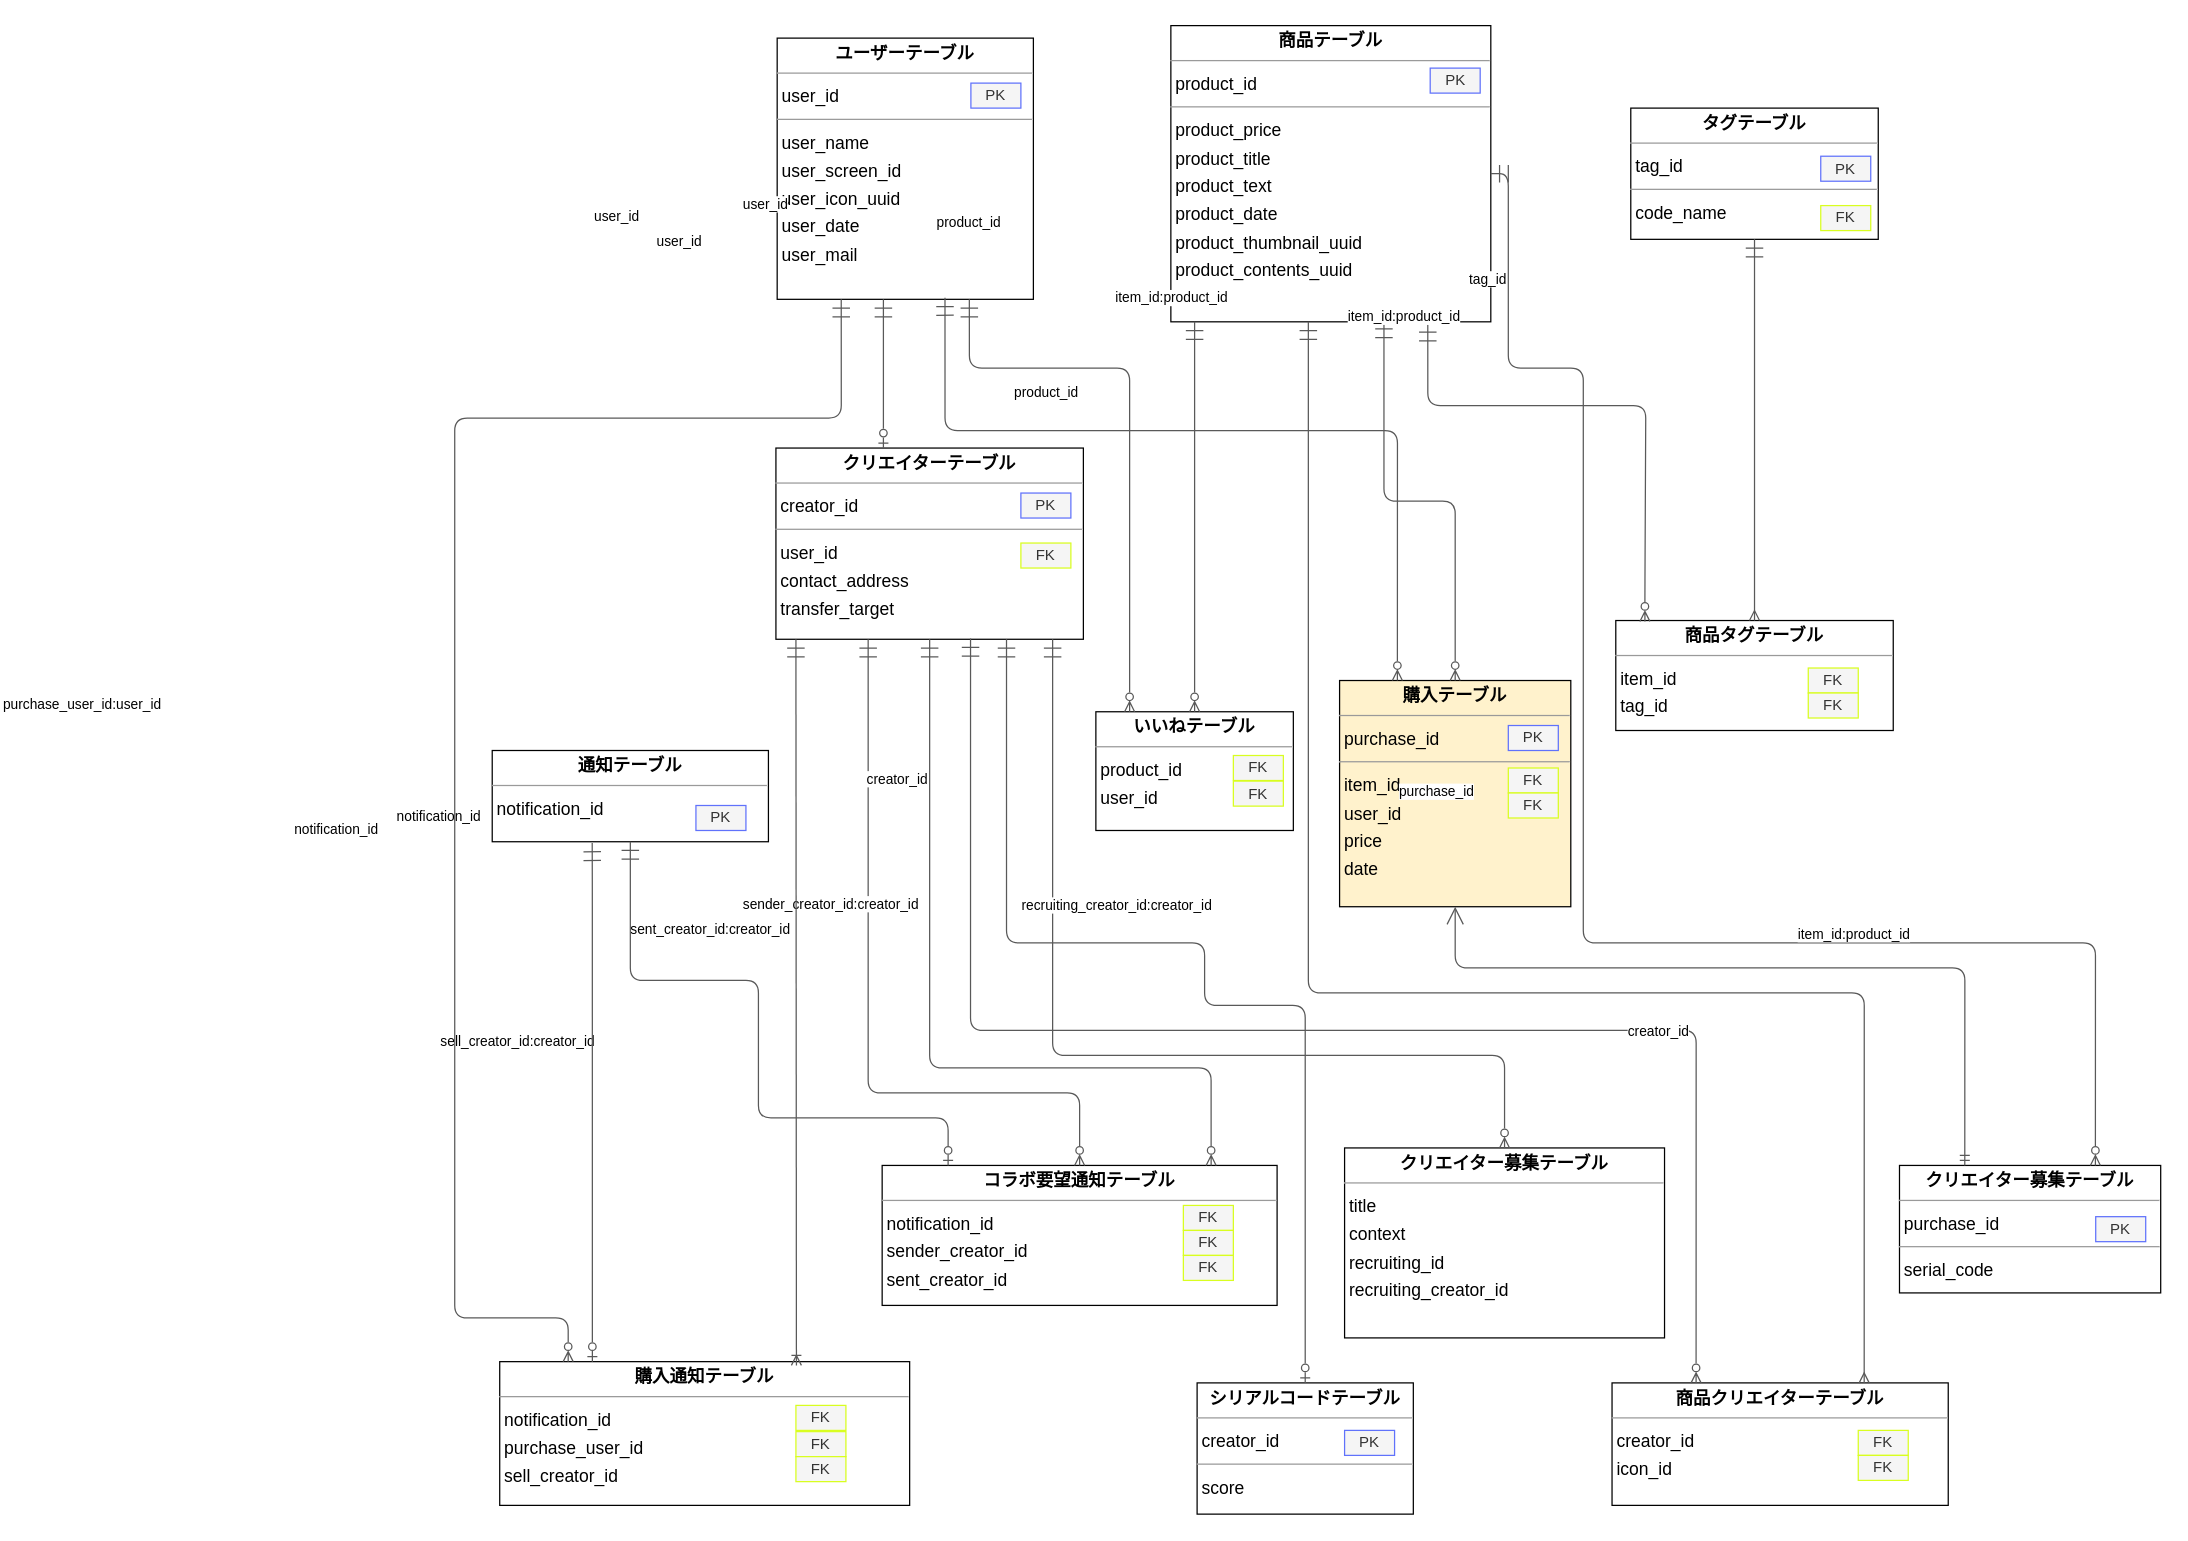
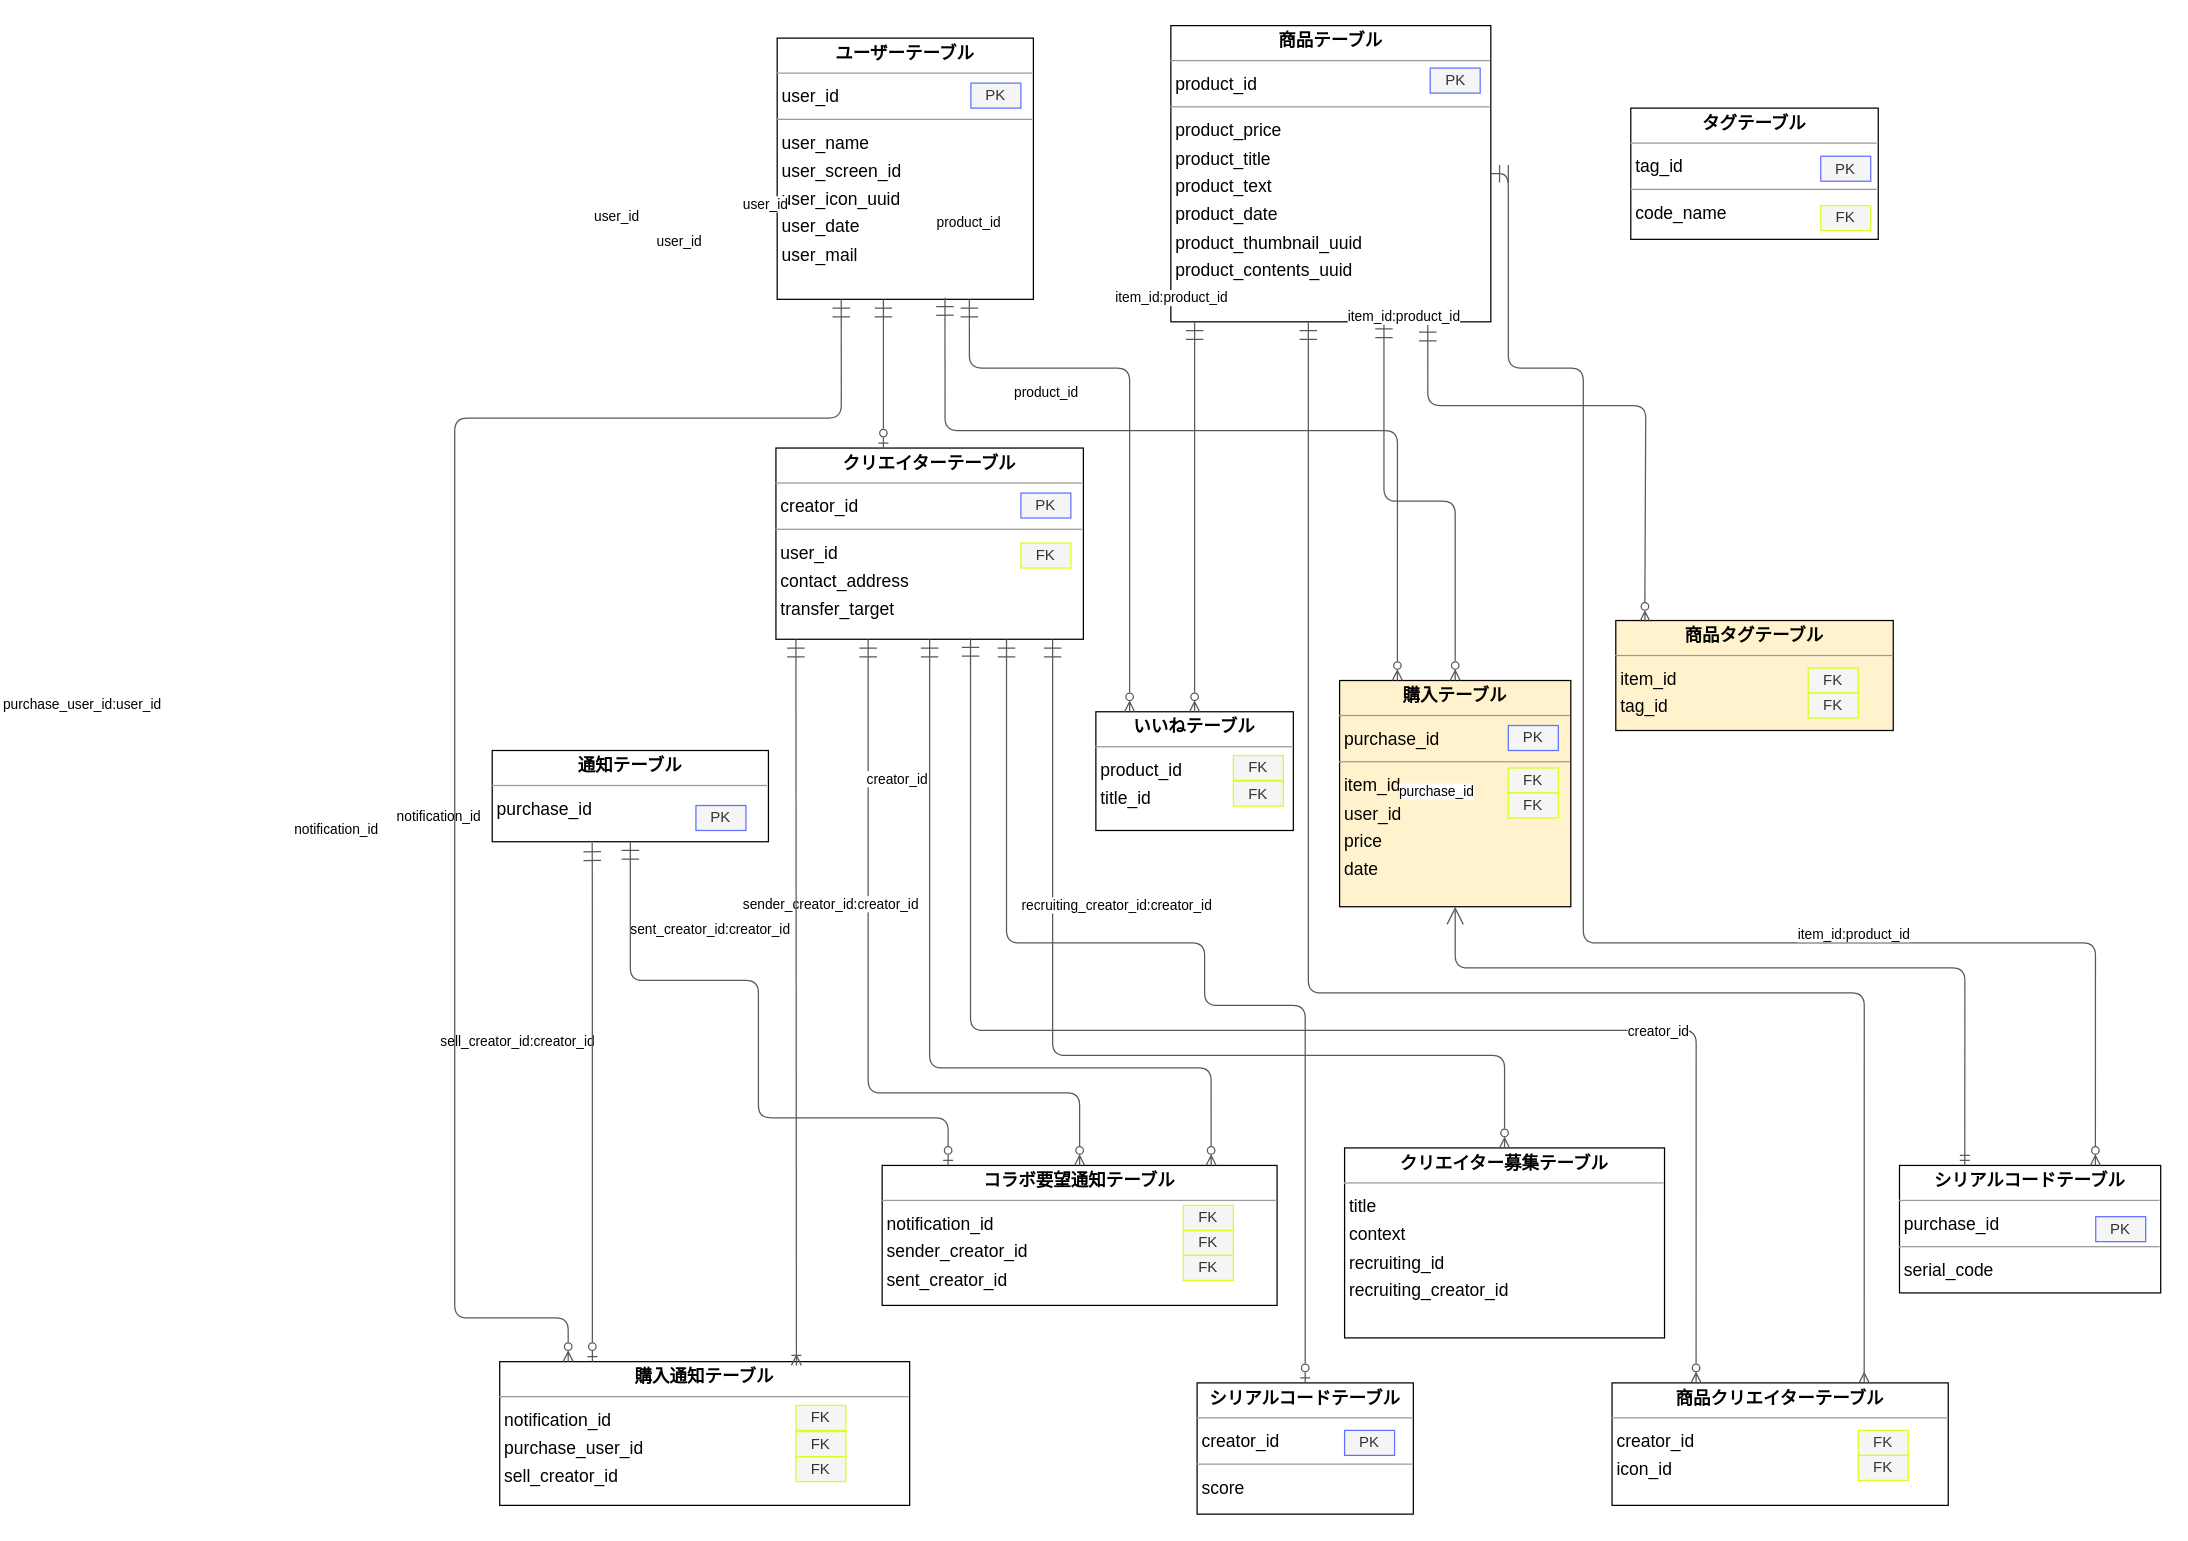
(1754, 428) -> none
(1754, 676) -> (1754, 676)
(1157, 743) -> (1157, 743)
(556, 772) -> (544, 772)
(2004, 1197) -> (1996, 1197)
